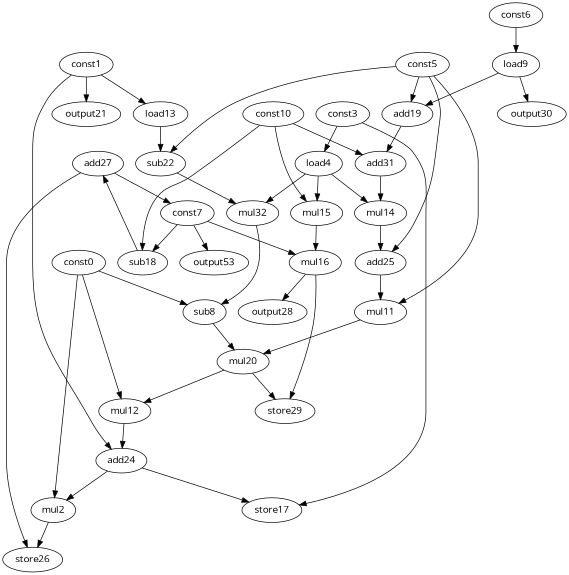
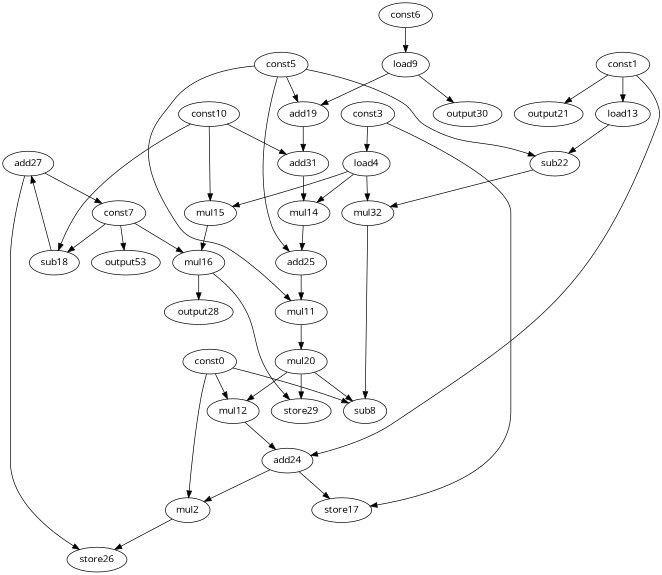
(221, 334) -> (331, 384)
